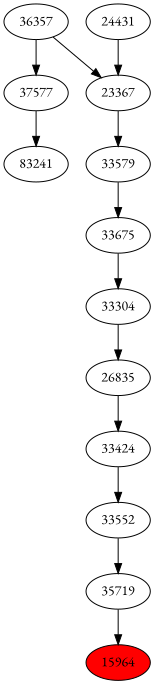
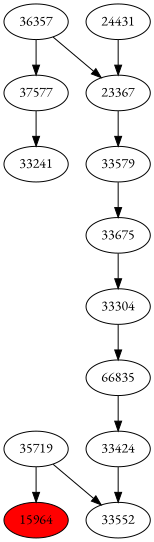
(36, 164) -> (36, 164)
(118, 378) -> (118, 378)
(118, 551) -> (73, 481)
